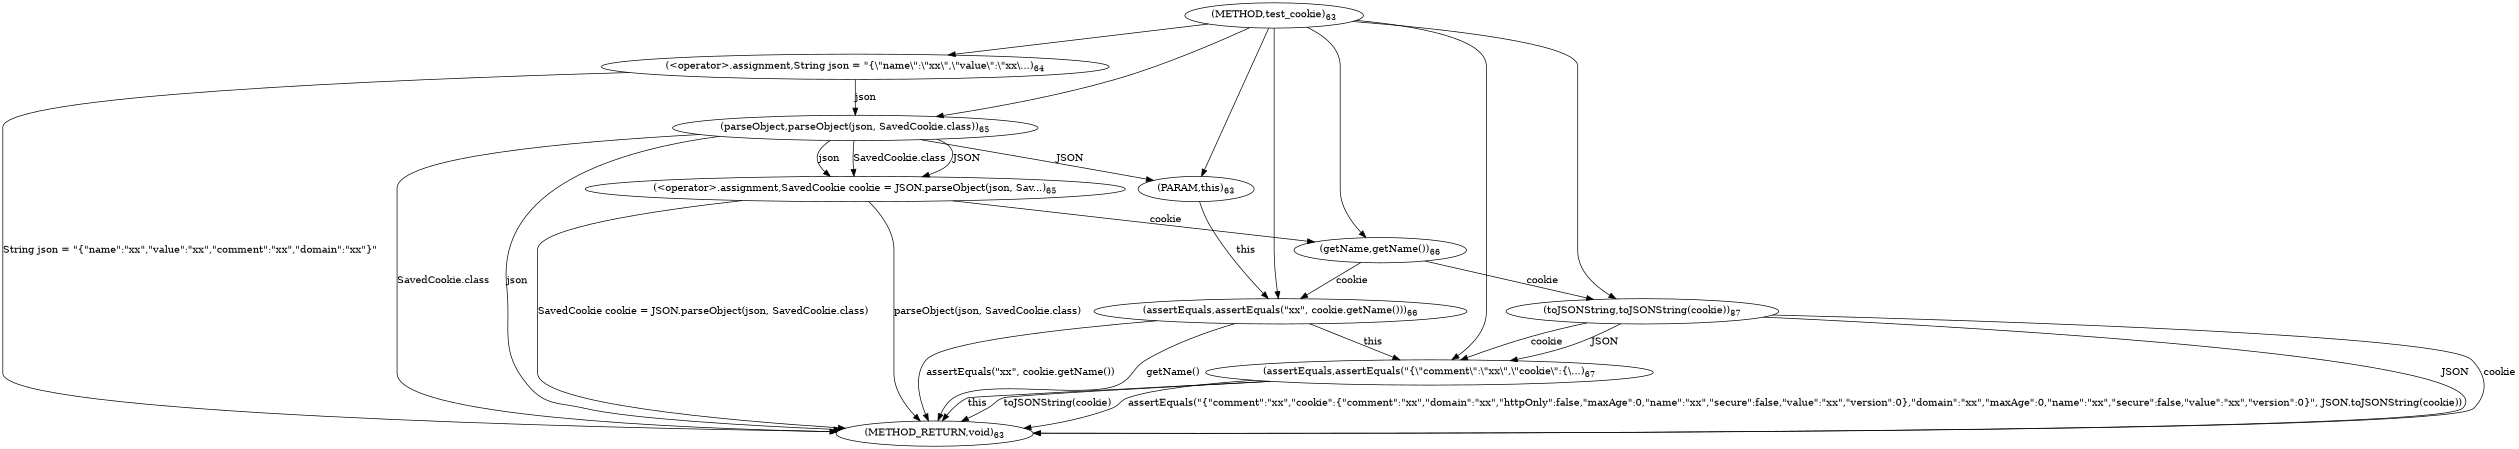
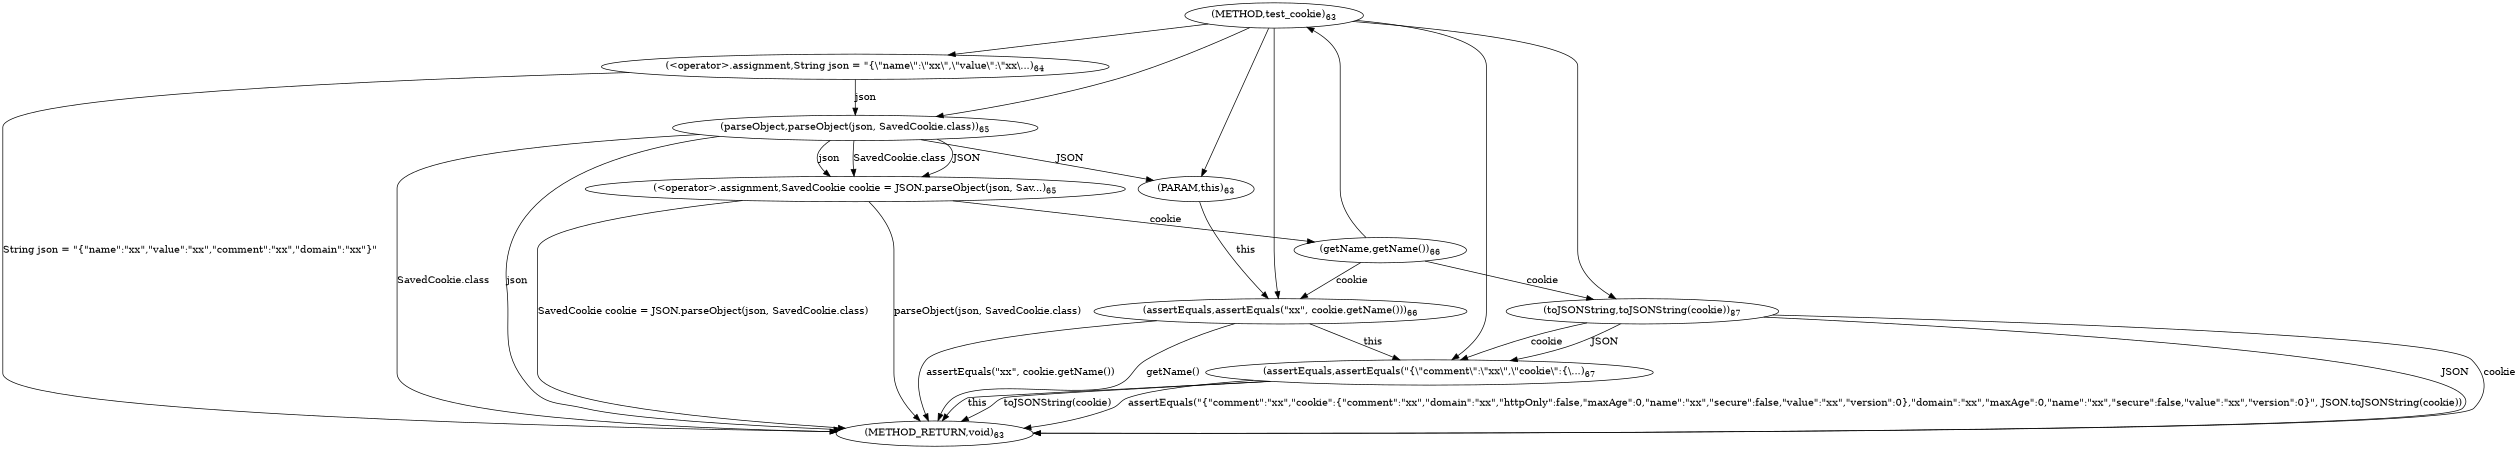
(1340, 125) -> (1340, 132)
